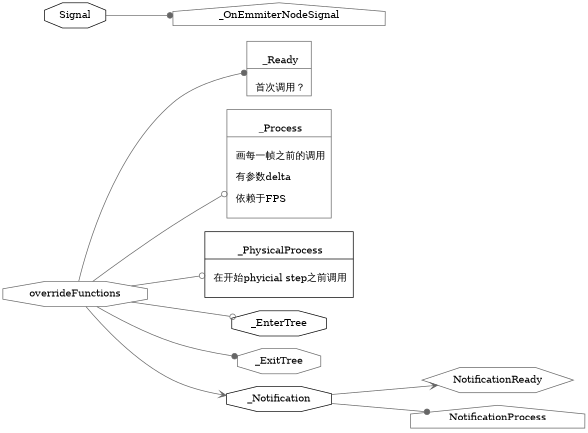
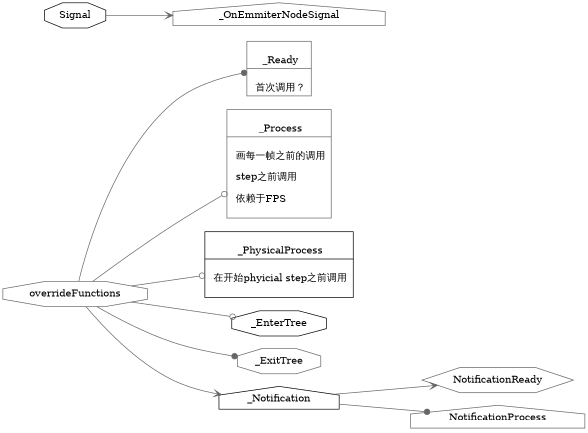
(136, 15) -> (136, 15)
(262, 177) -> (265, 177)
(279, 399) -> (279, 399)
